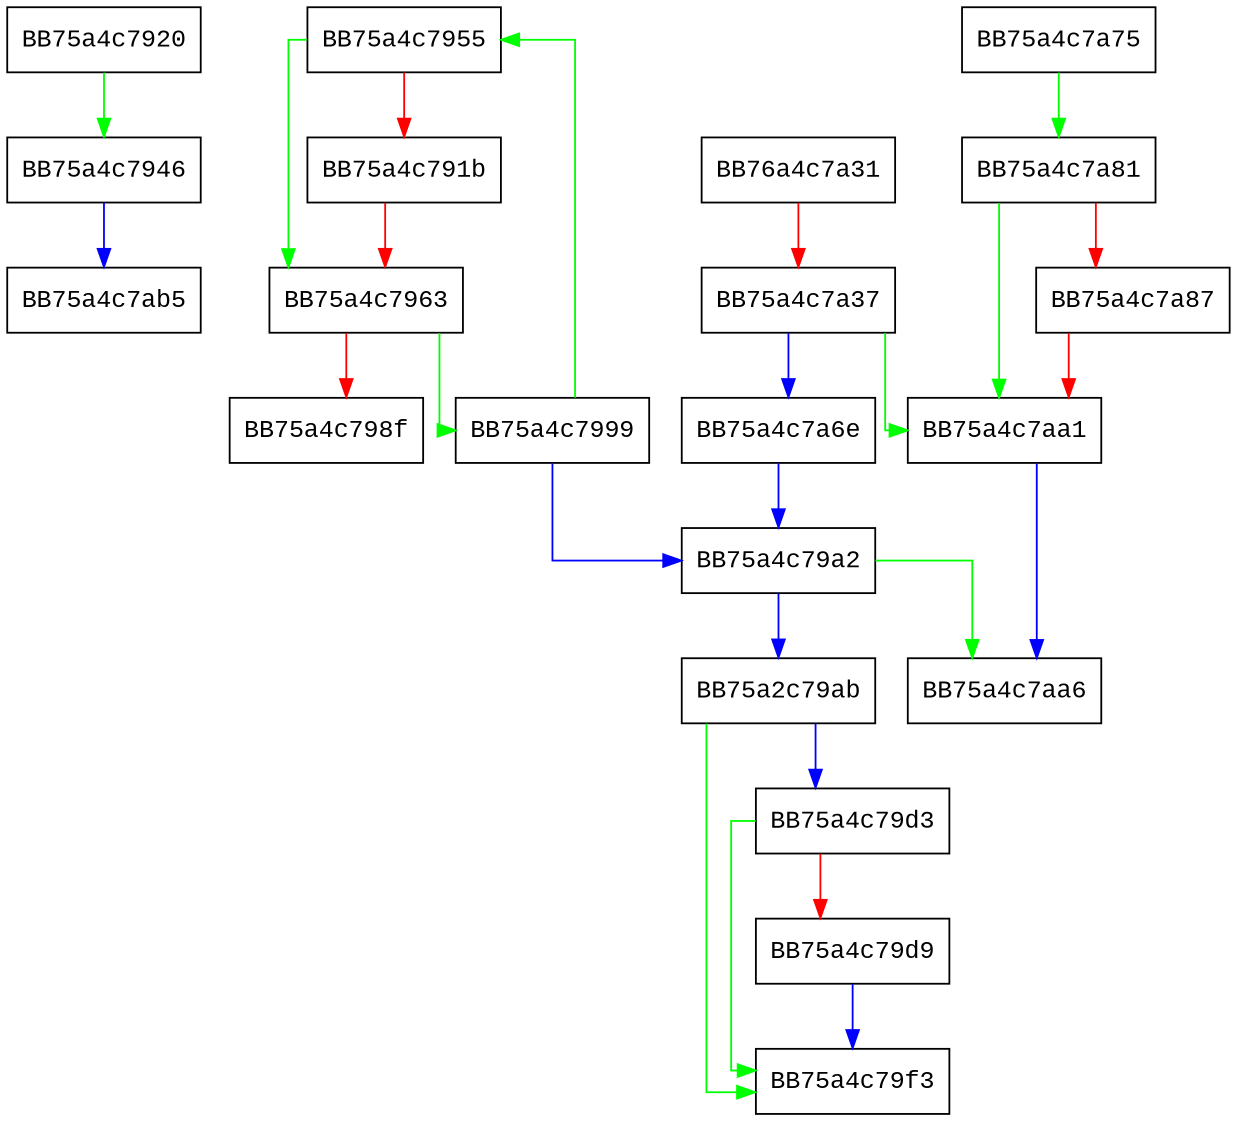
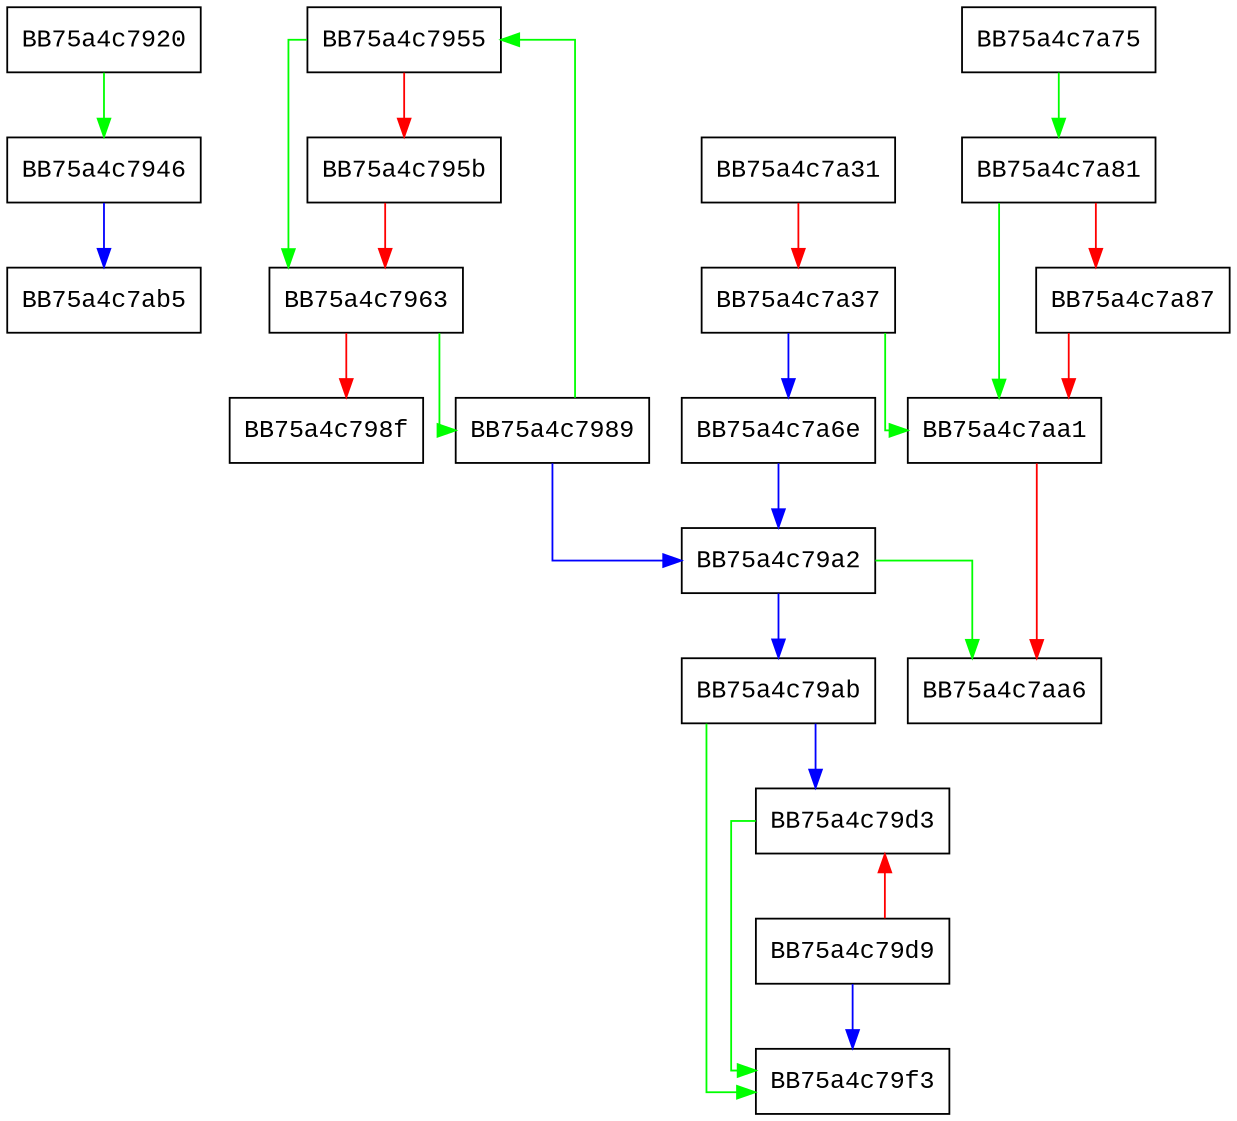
(404, 170) -> (404, 170)
(798, 170) -> (798, 170)
(552, 430) -> (552, 430)
(1037, 552) -> (1037, 552)
(778, 691) -> (778, 691)
(820, 877) -> (885, 895)
